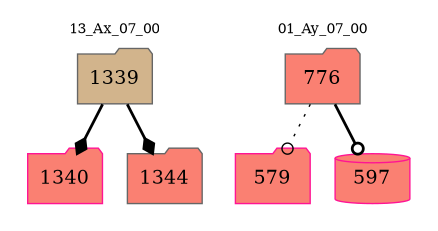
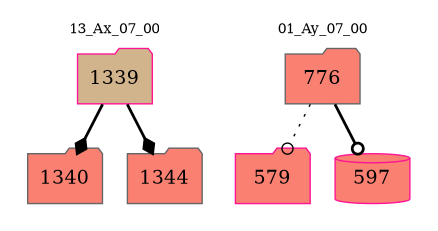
(115, 79) -> (115, 79)
(65, 179) -> (65, 179)
